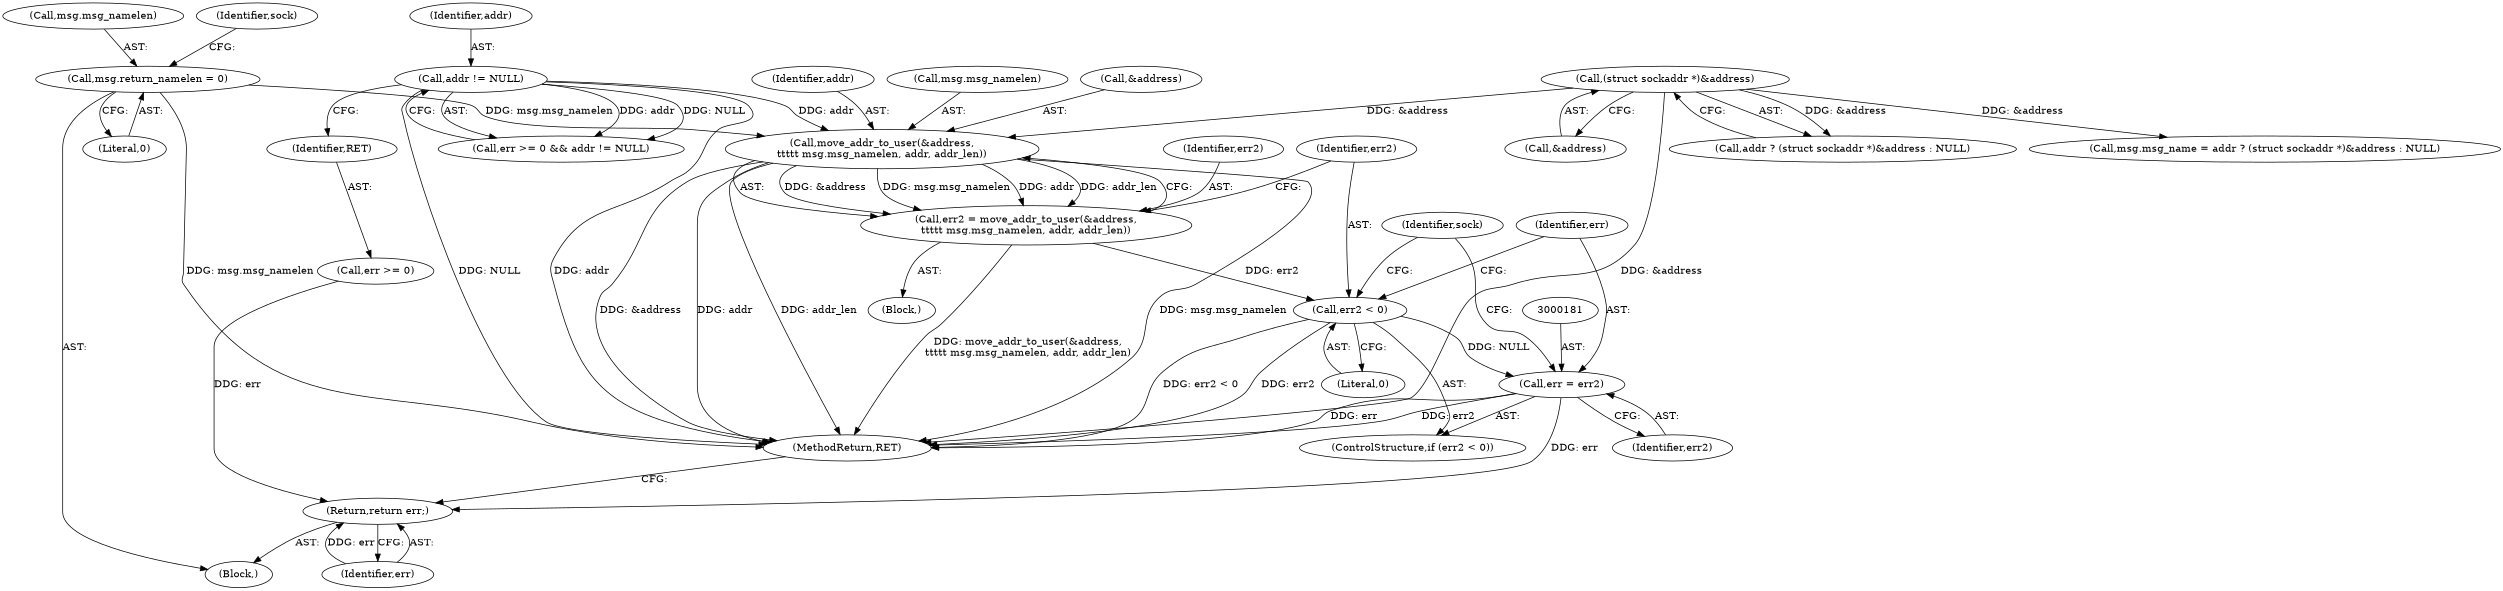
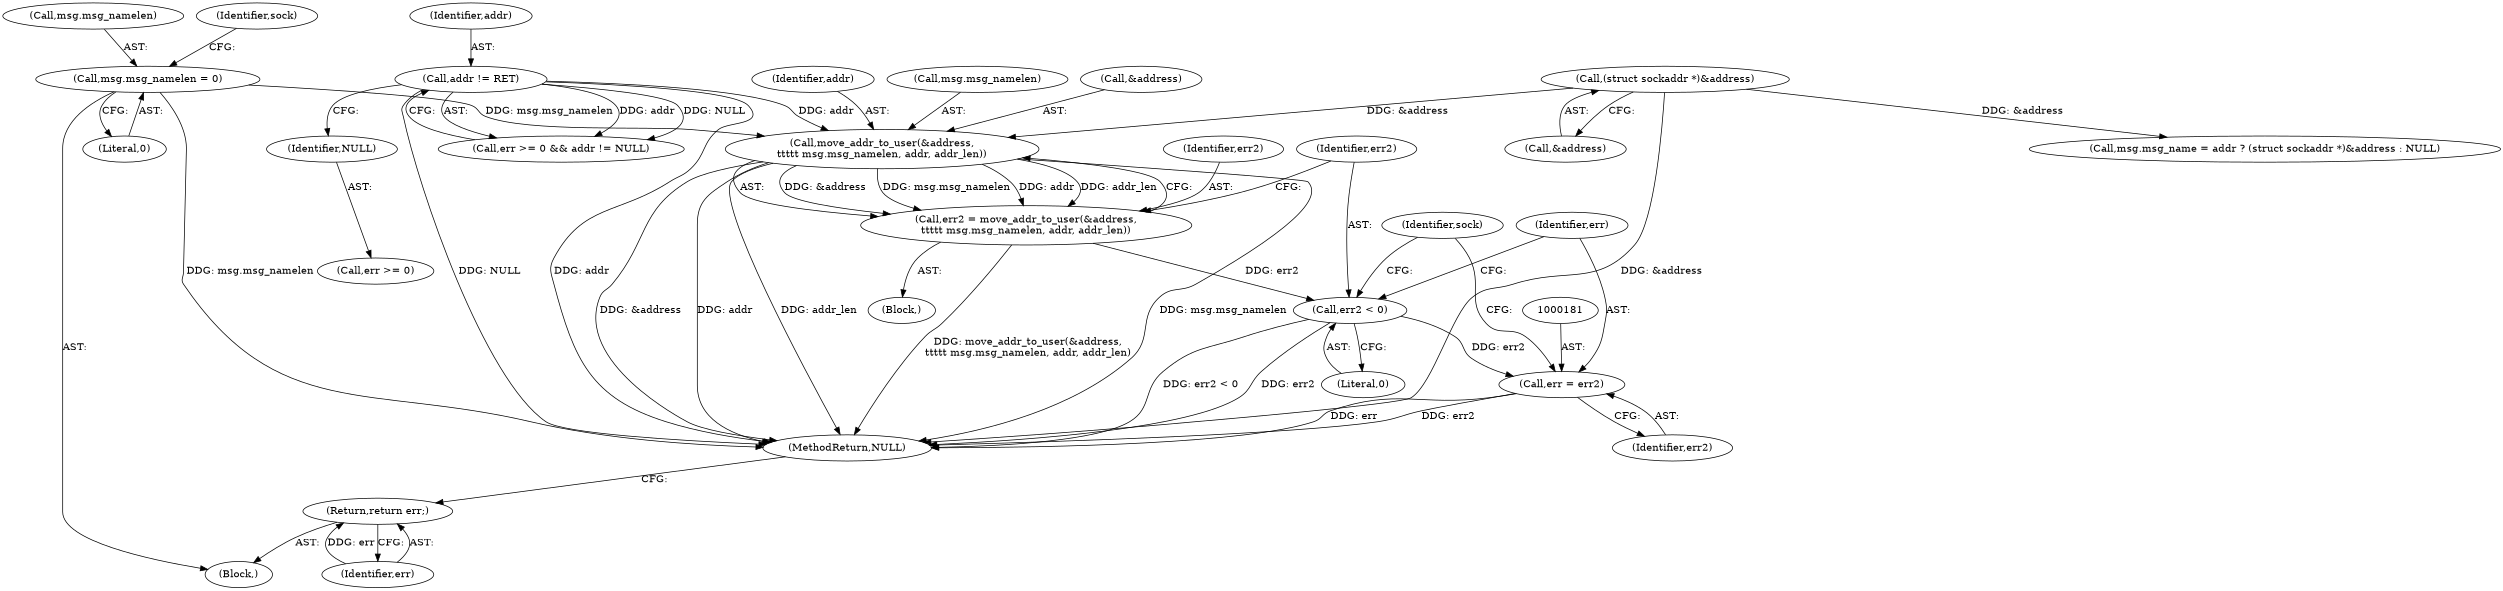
(148, 79) -> (148, 79)
(471, 79) -> (471, 79)
(332, 149) -> (332, 149)
(1843, 149) -> none
(1560, 310) -> (1560, 310)
(1499, 347) -> (1499, 347)
(214, 386) -> none
(847, 448) -> (847, 448)
(1413, 448) -> none
(1032, 497) -> none
